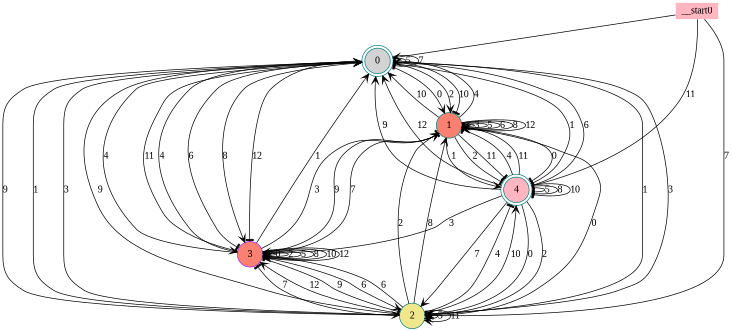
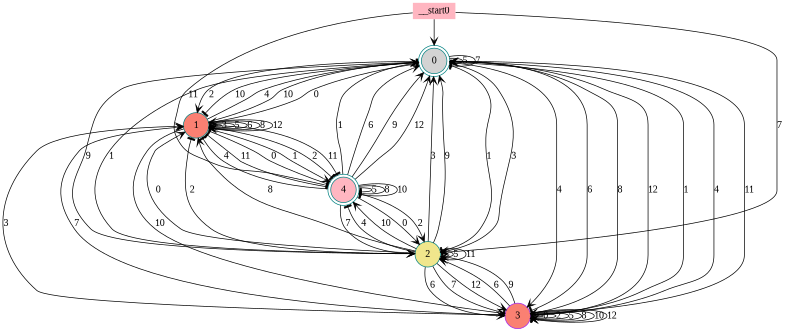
(337, 190) -> (160, 223)
(390, 240) -> none
